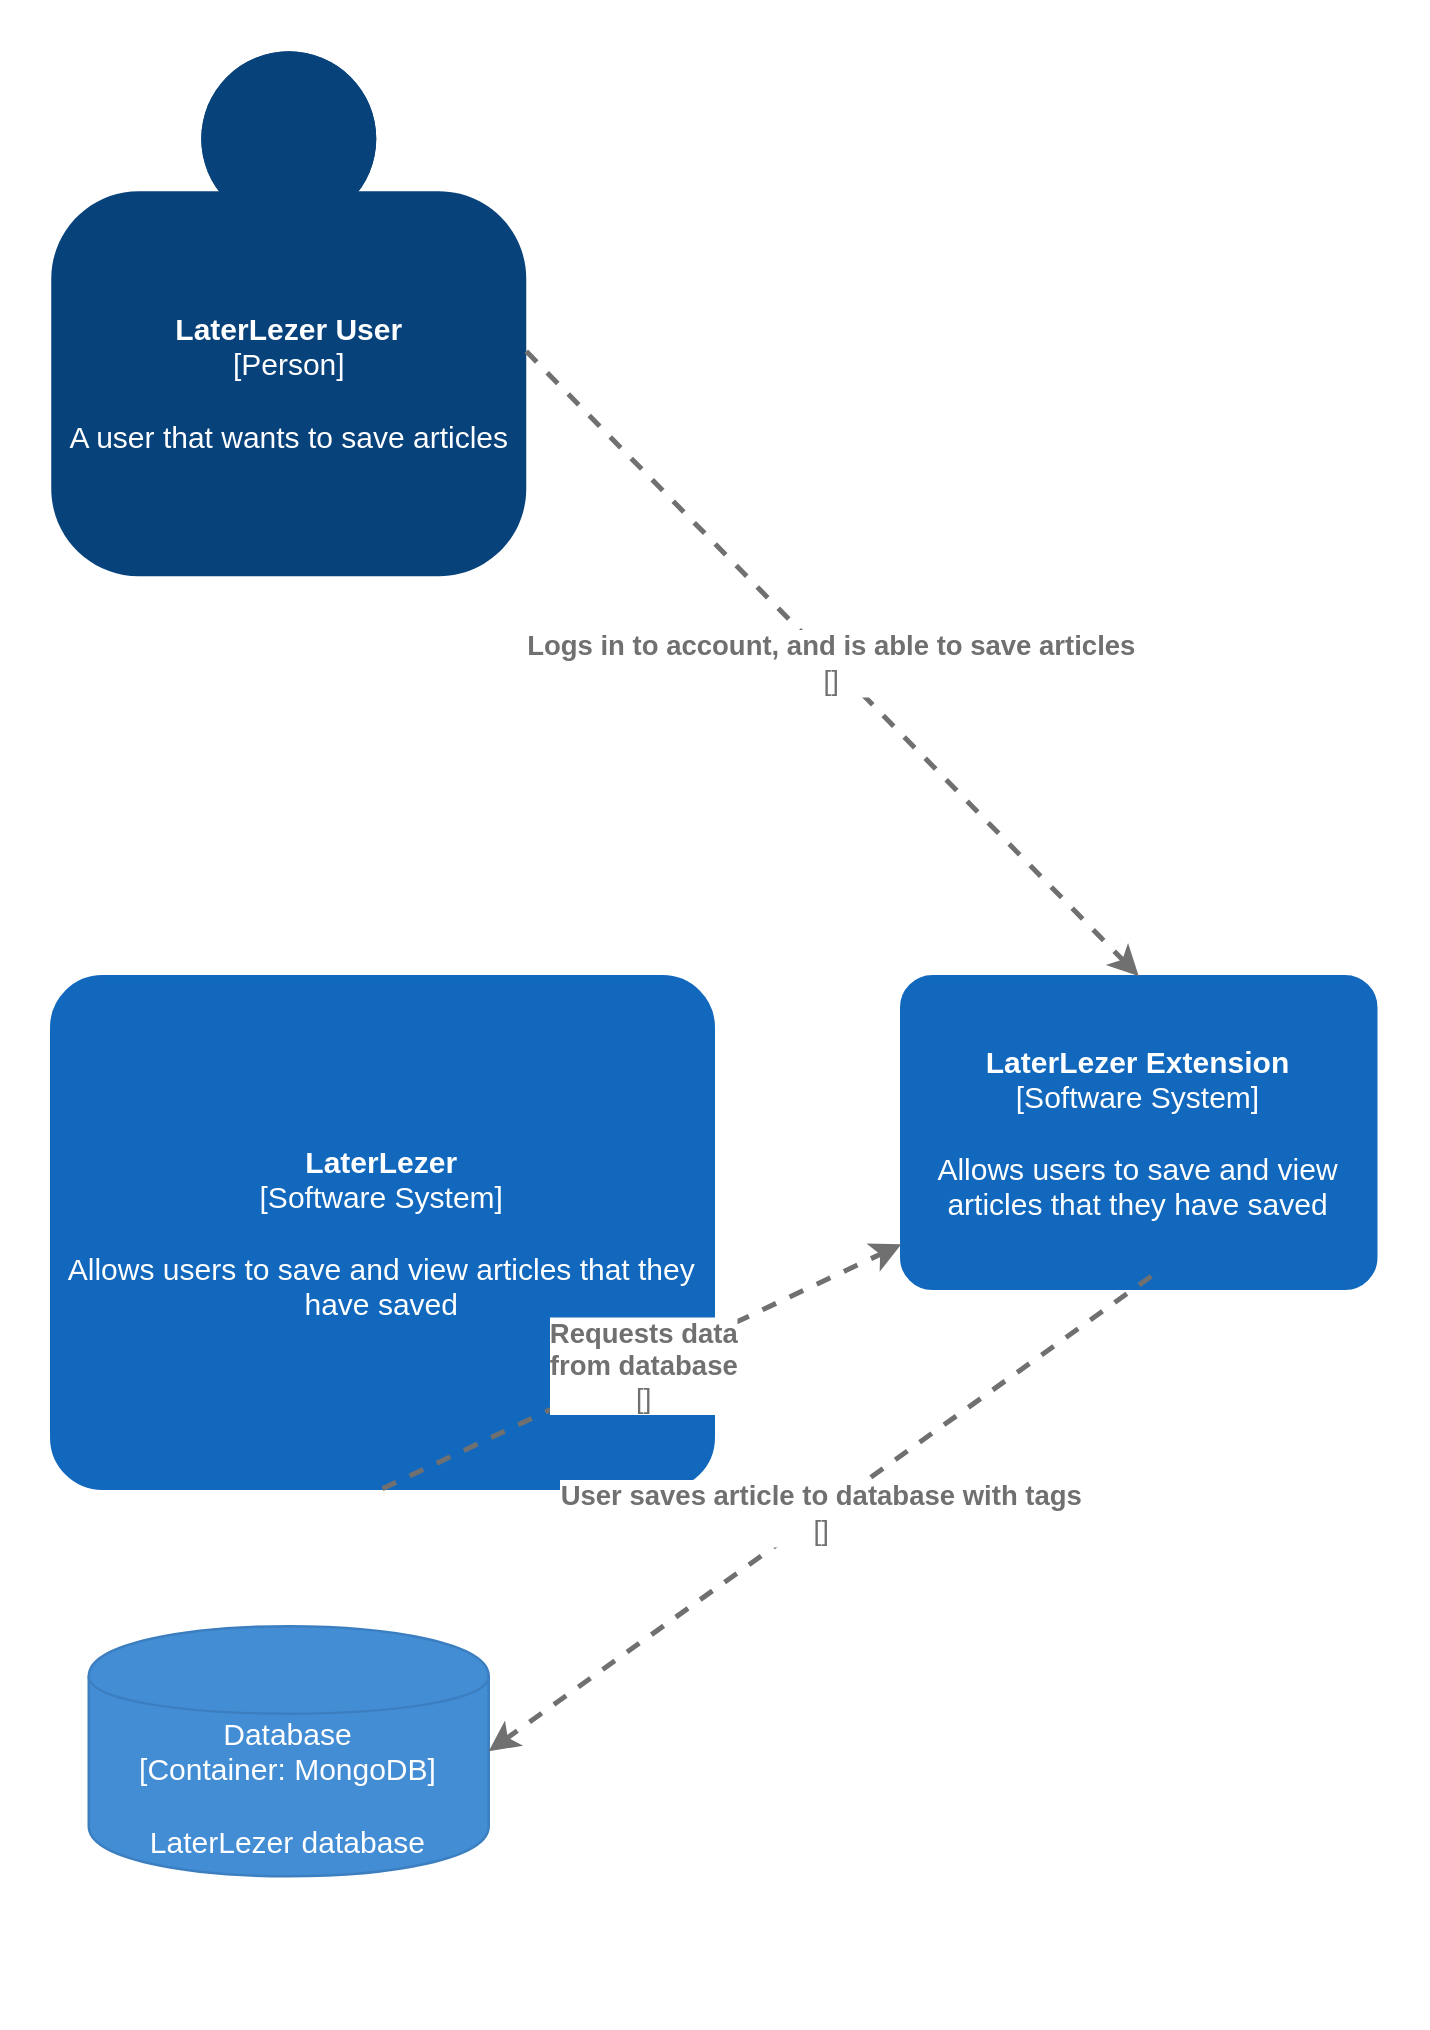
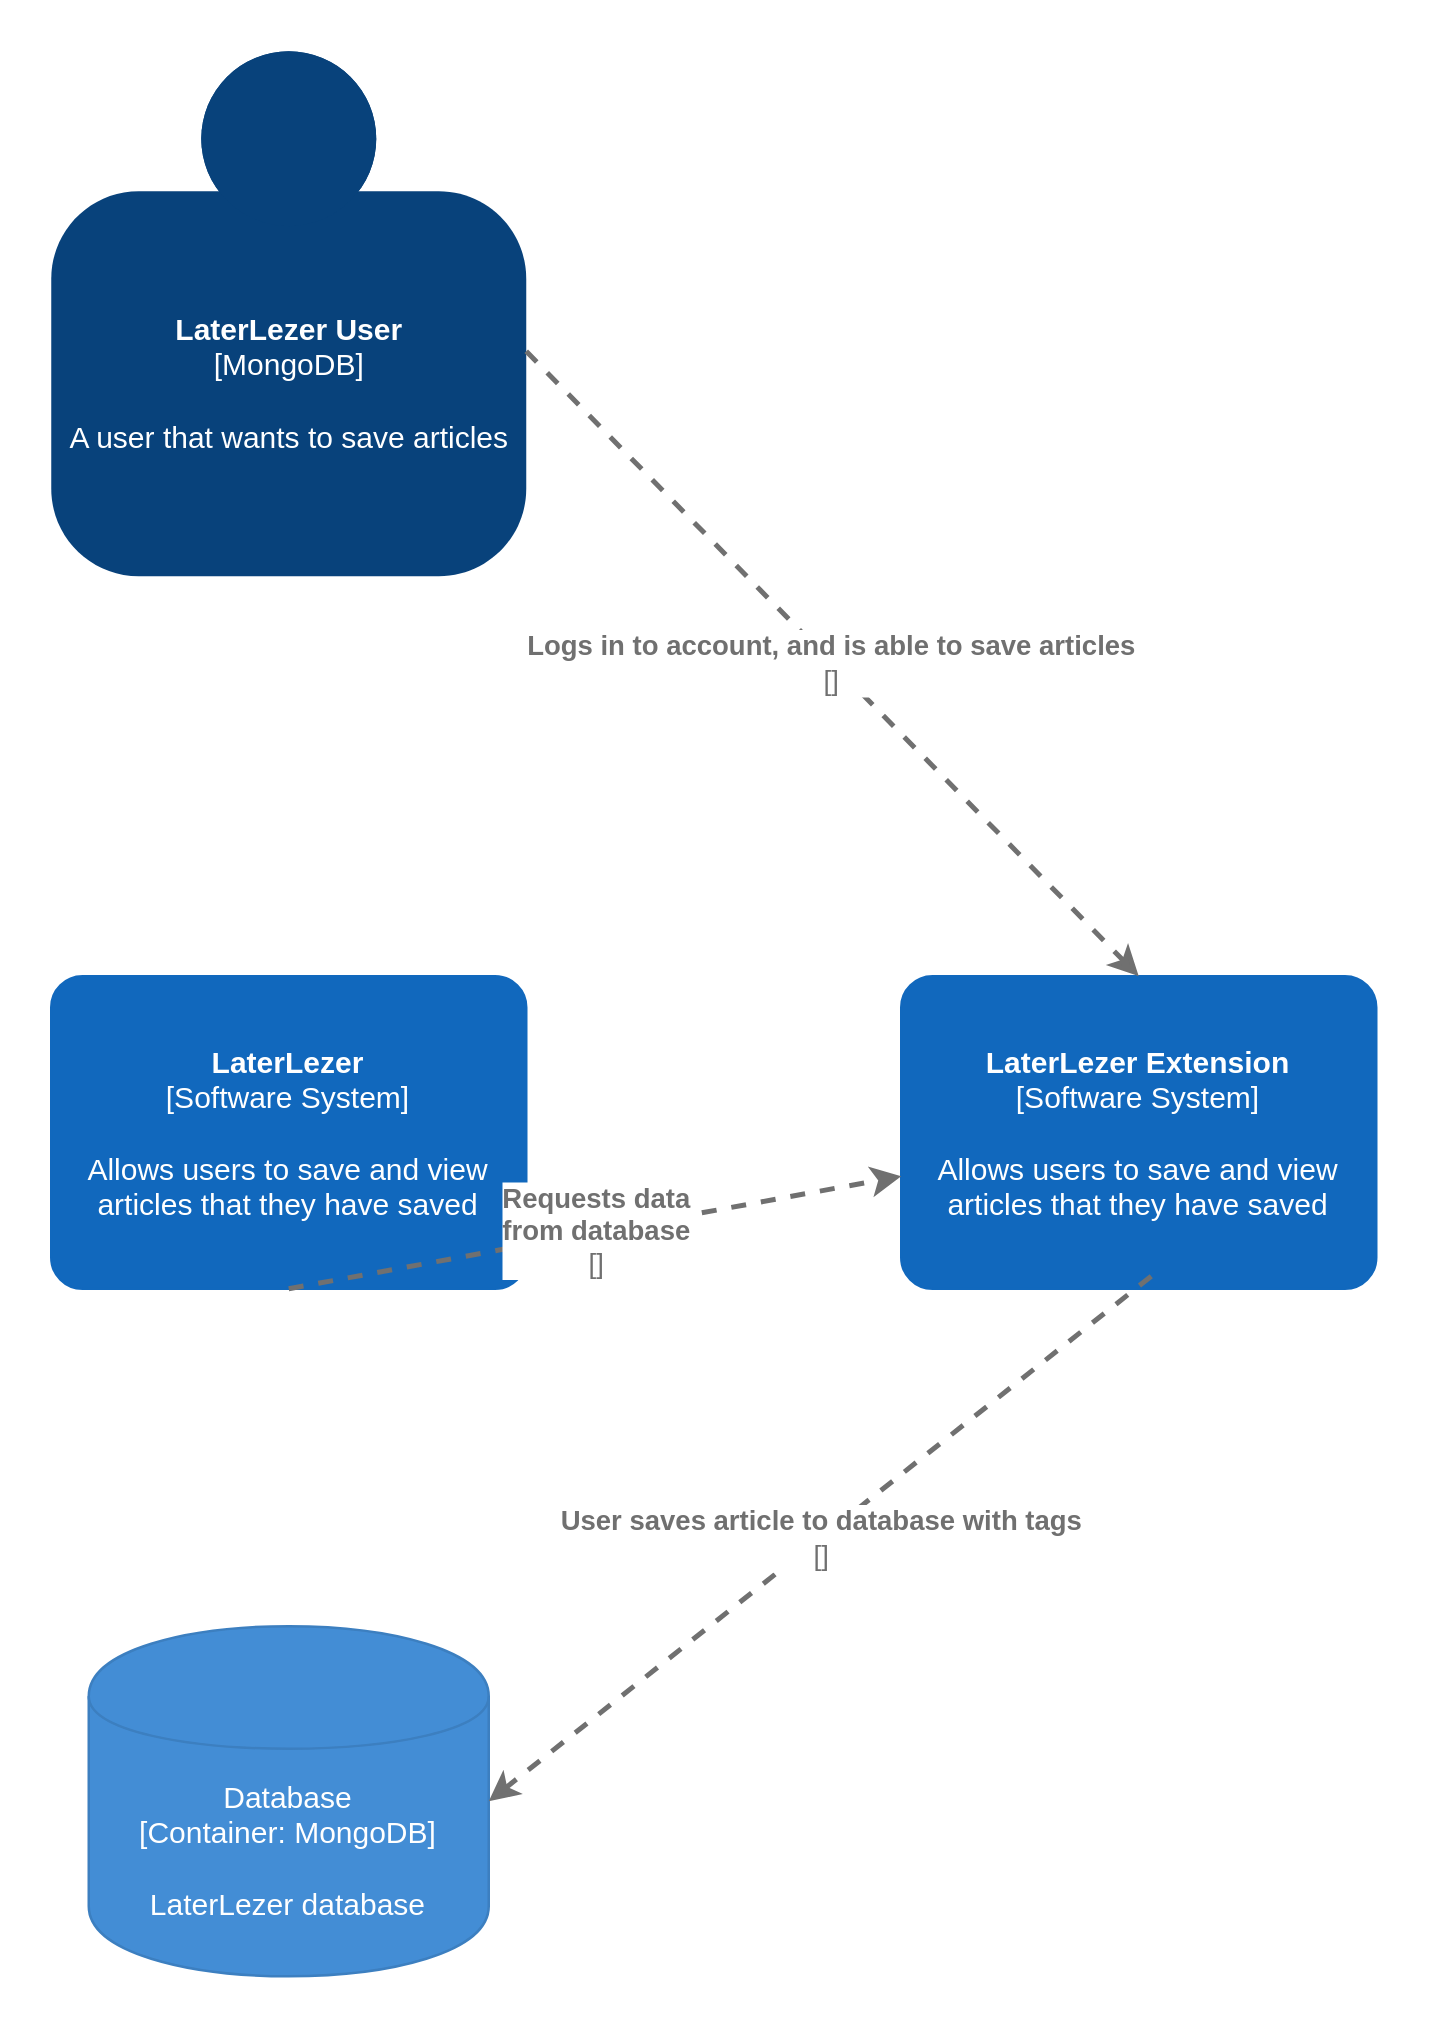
(290, 384) -> (290, 384)
(383, 1233) -> (289, 1133)
(289, 1751) -> (289, 1801)
